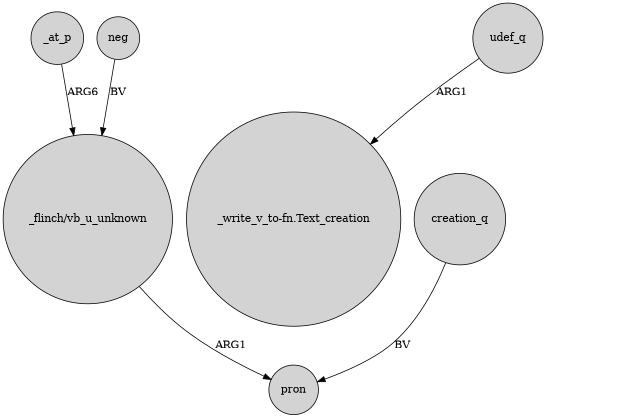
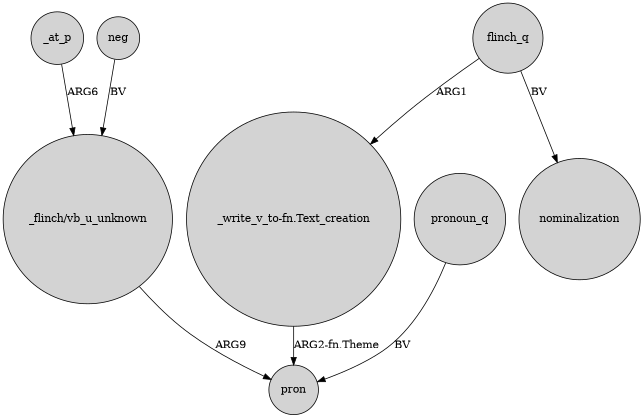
(508, 38) -> (508, 38)
(460, 219) -> (460, 219)
none -> (580, 219)
none -> (294, 342)
(231, 346) -> (231, 346)
